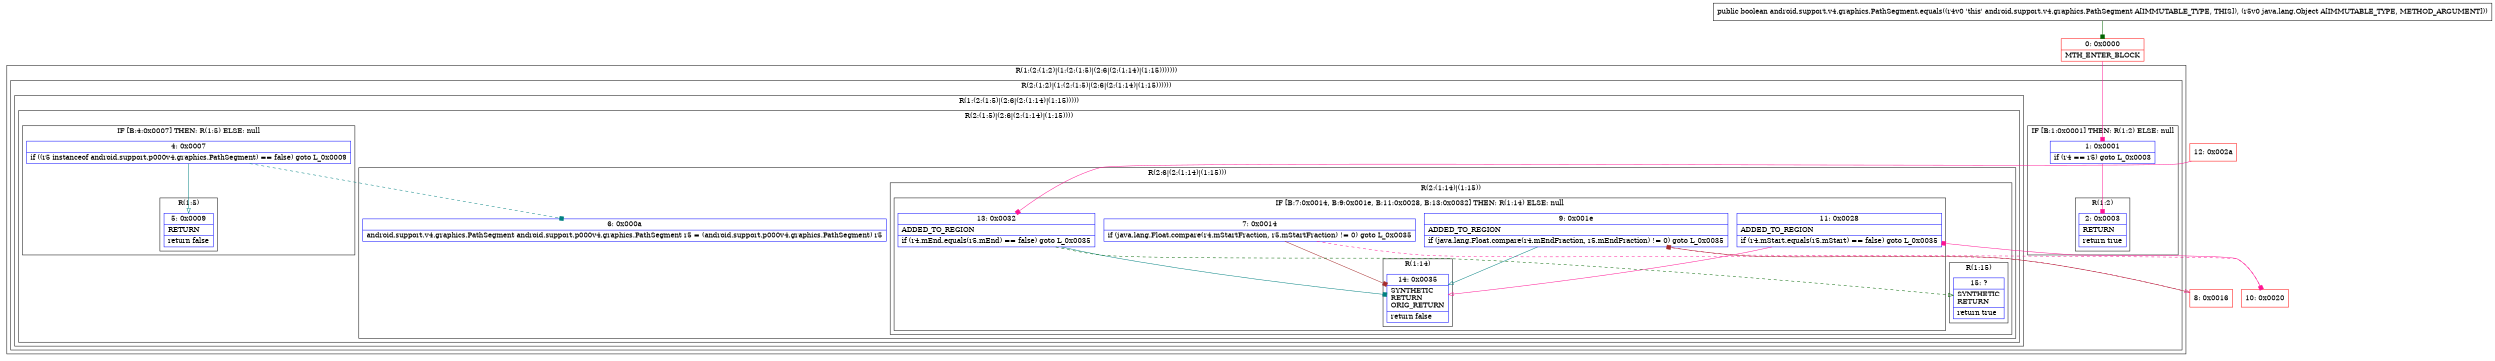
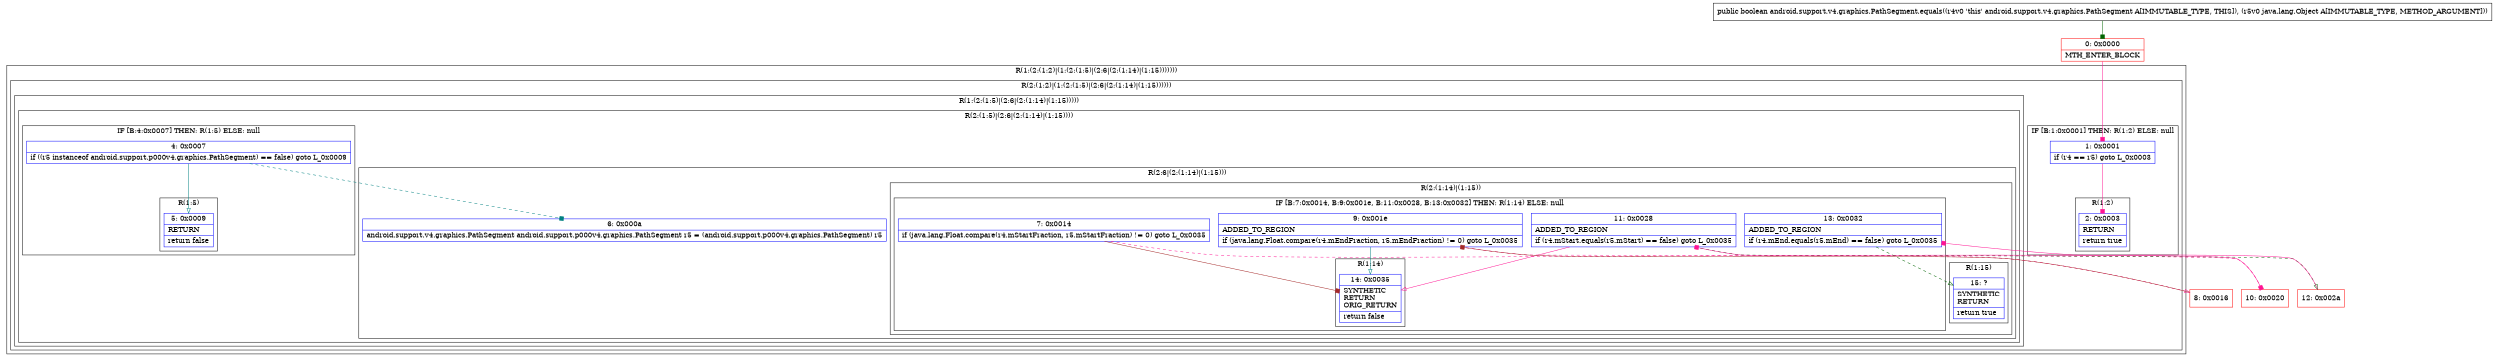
none -> (2011, 256)
(1221, 274) -> none
